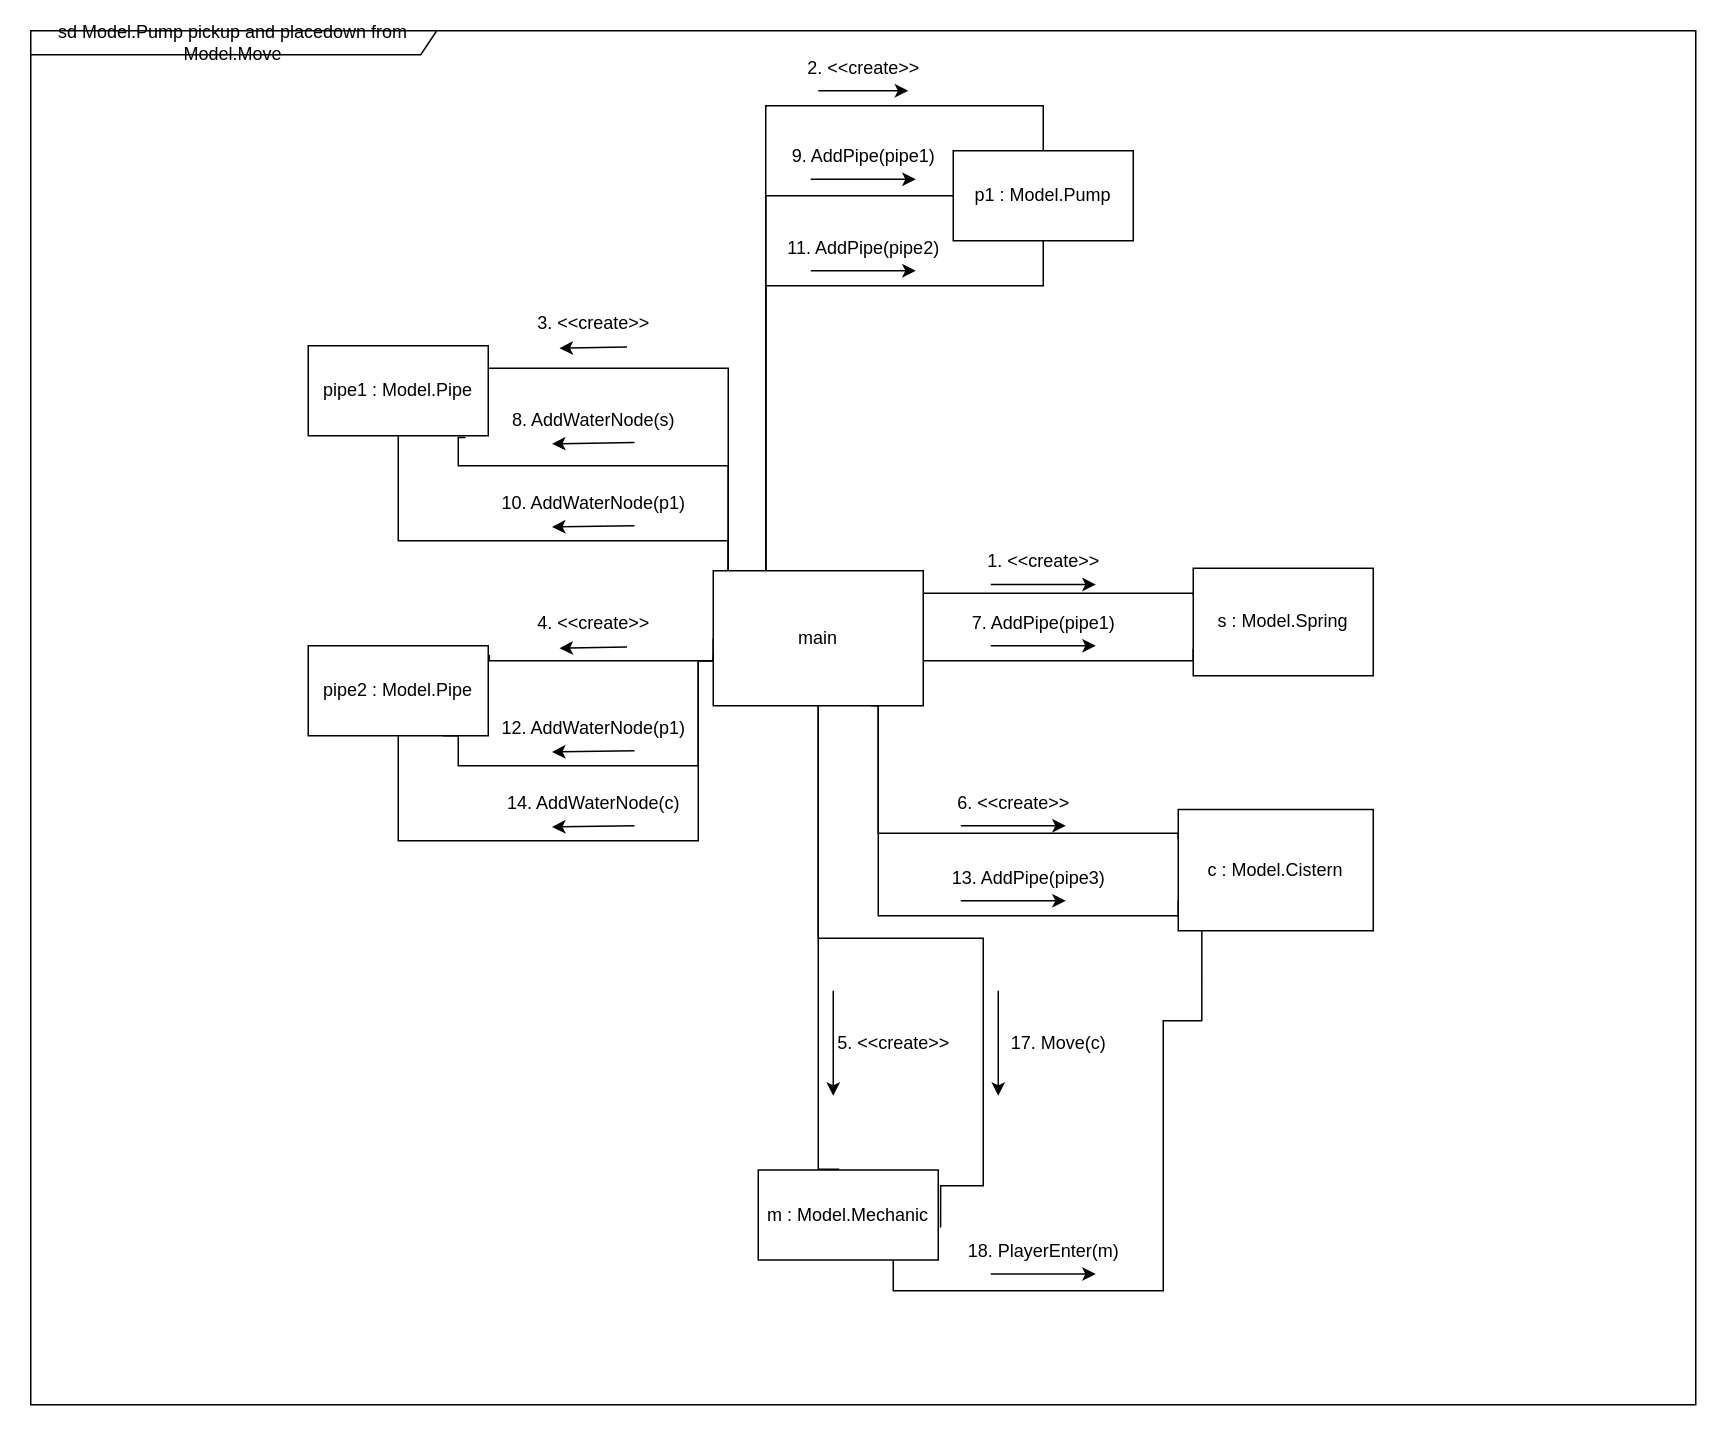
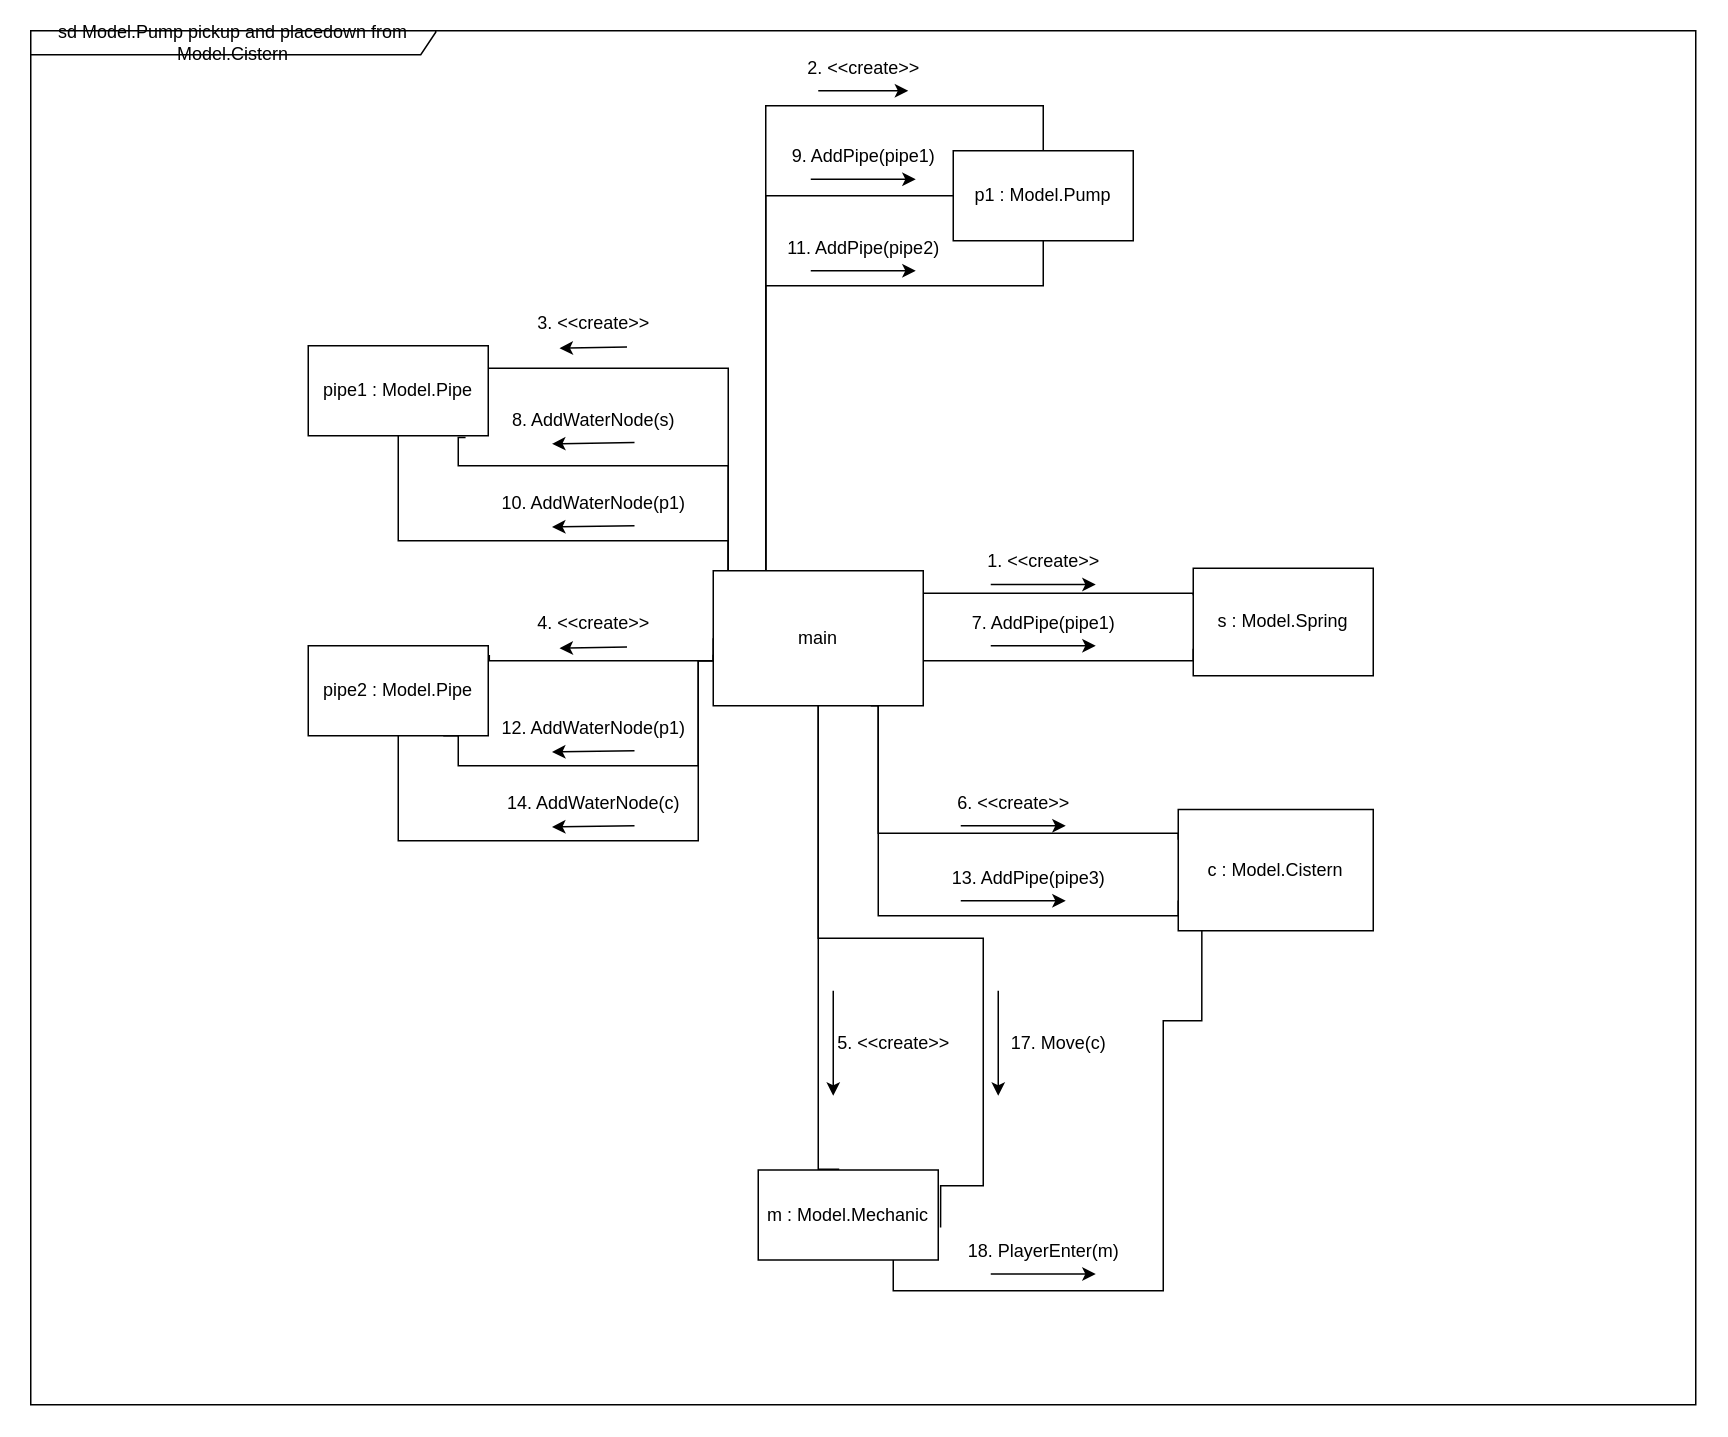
(233, 43) -> (233, 43)
